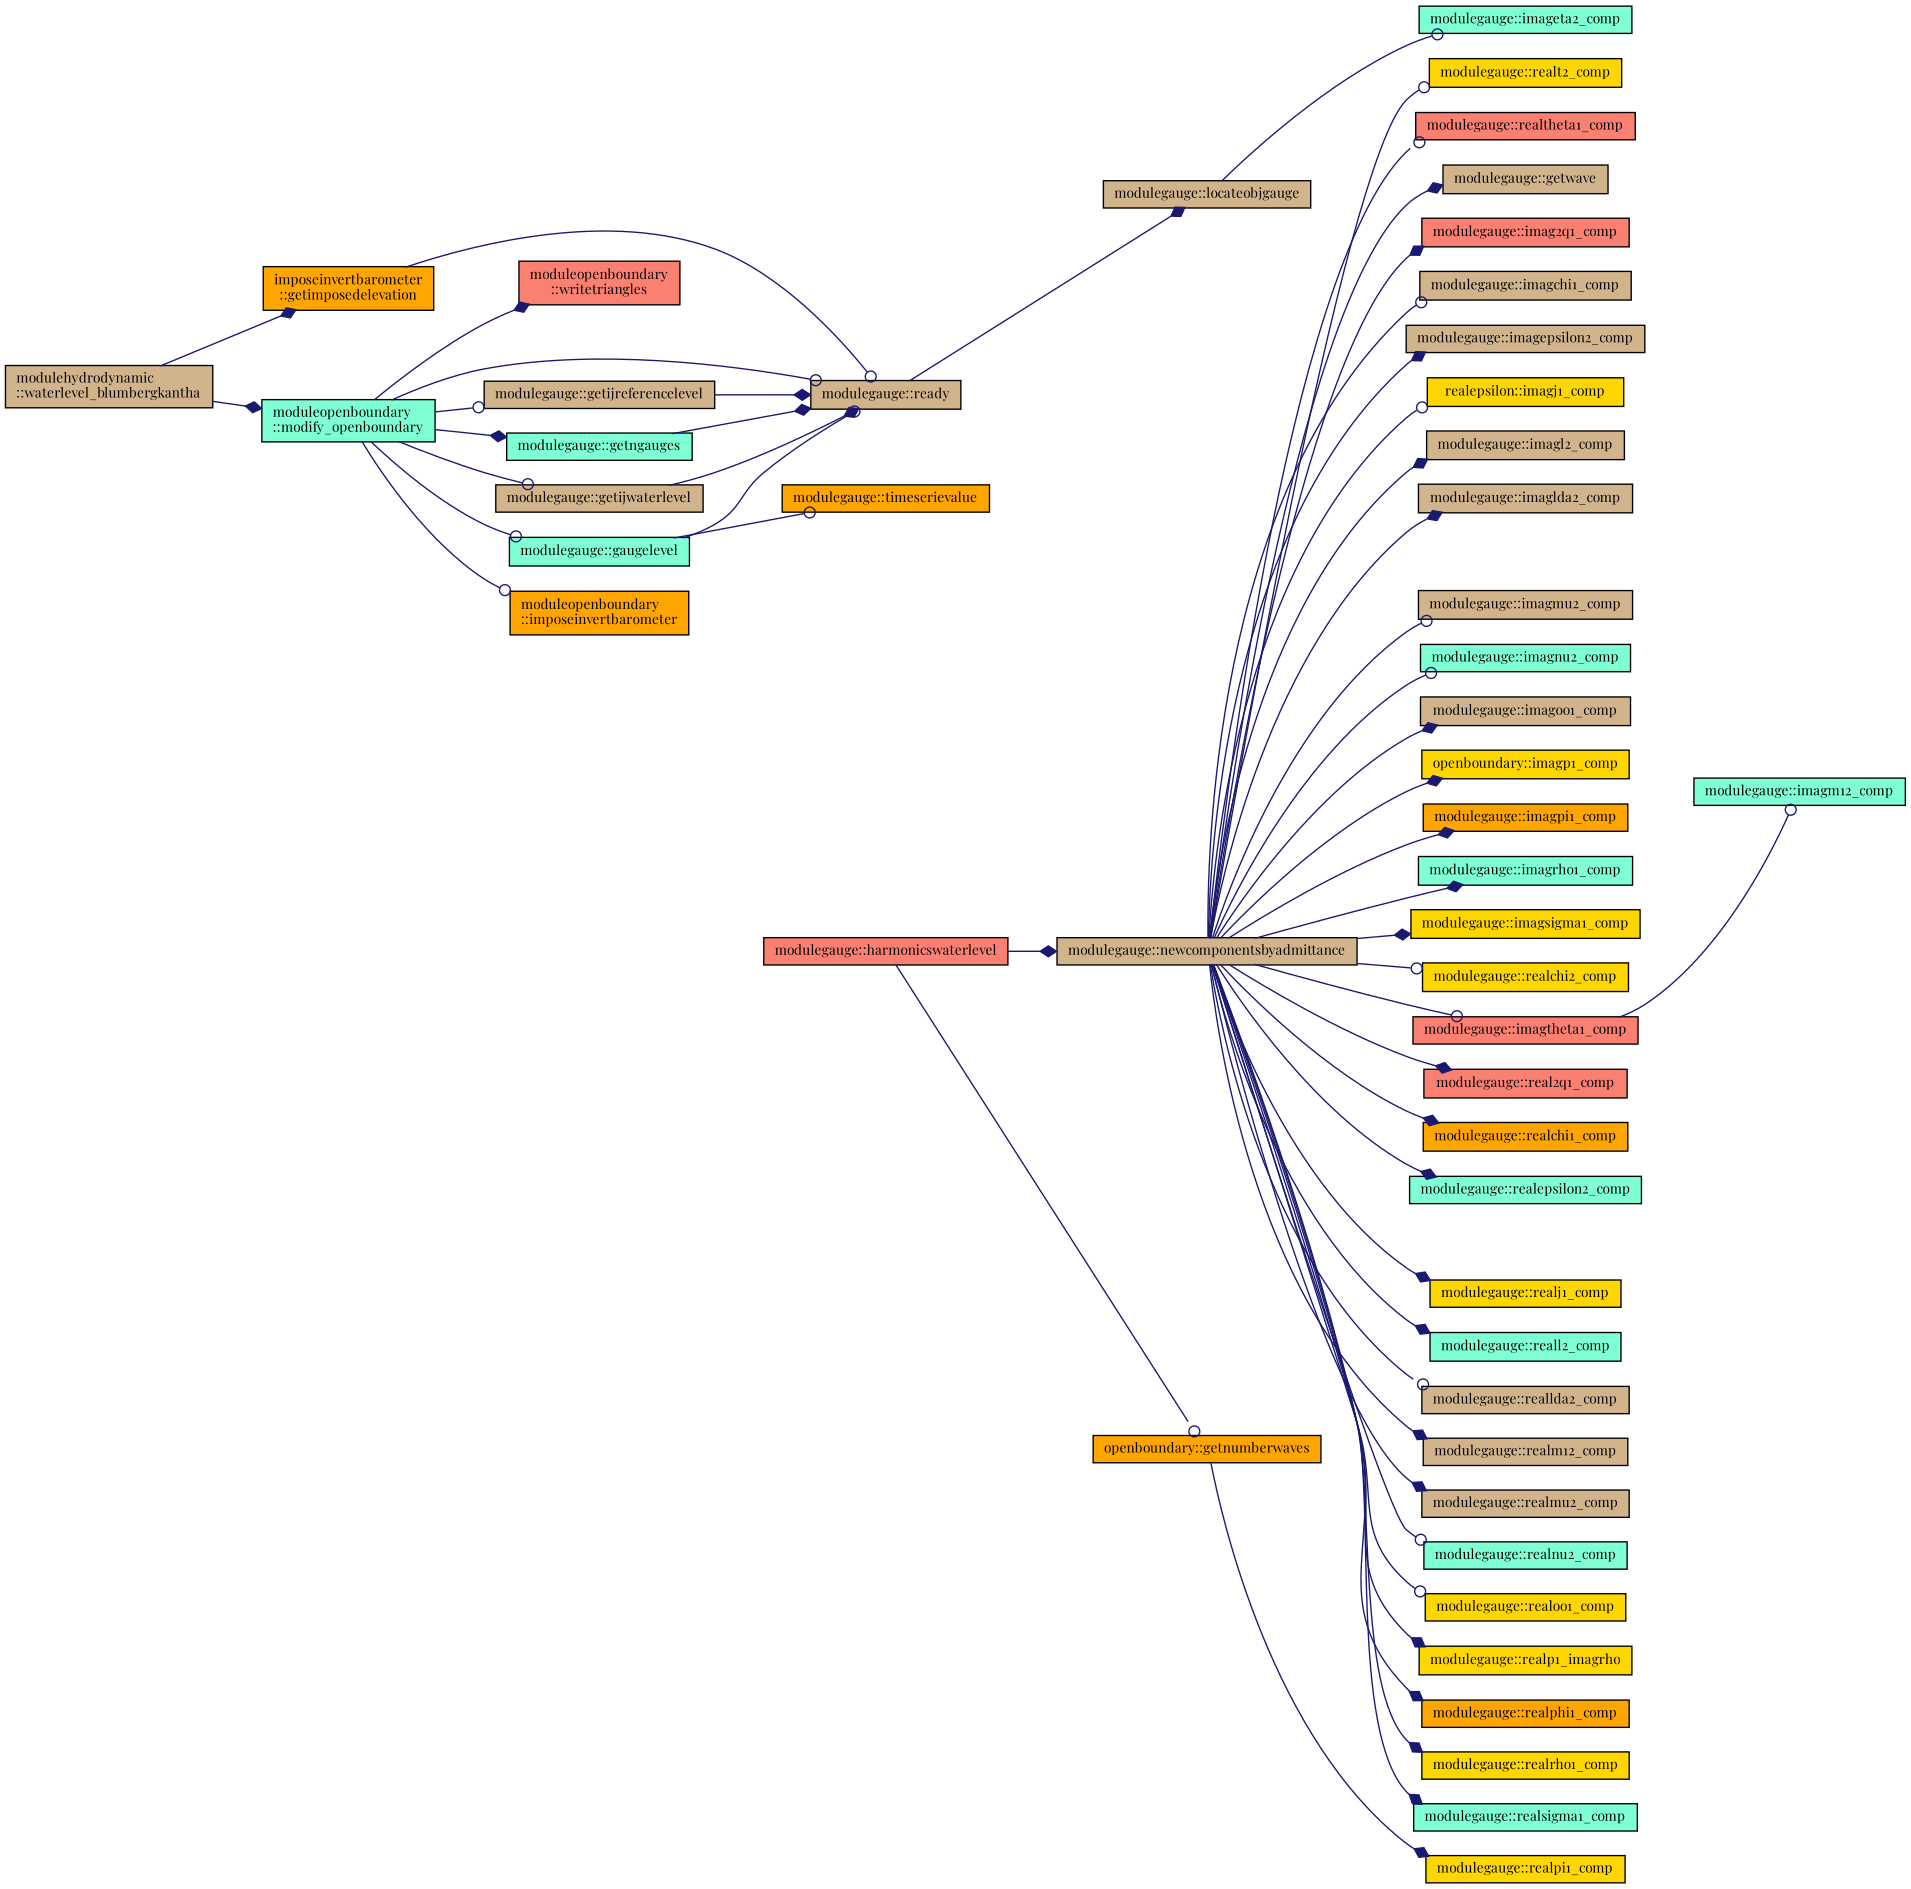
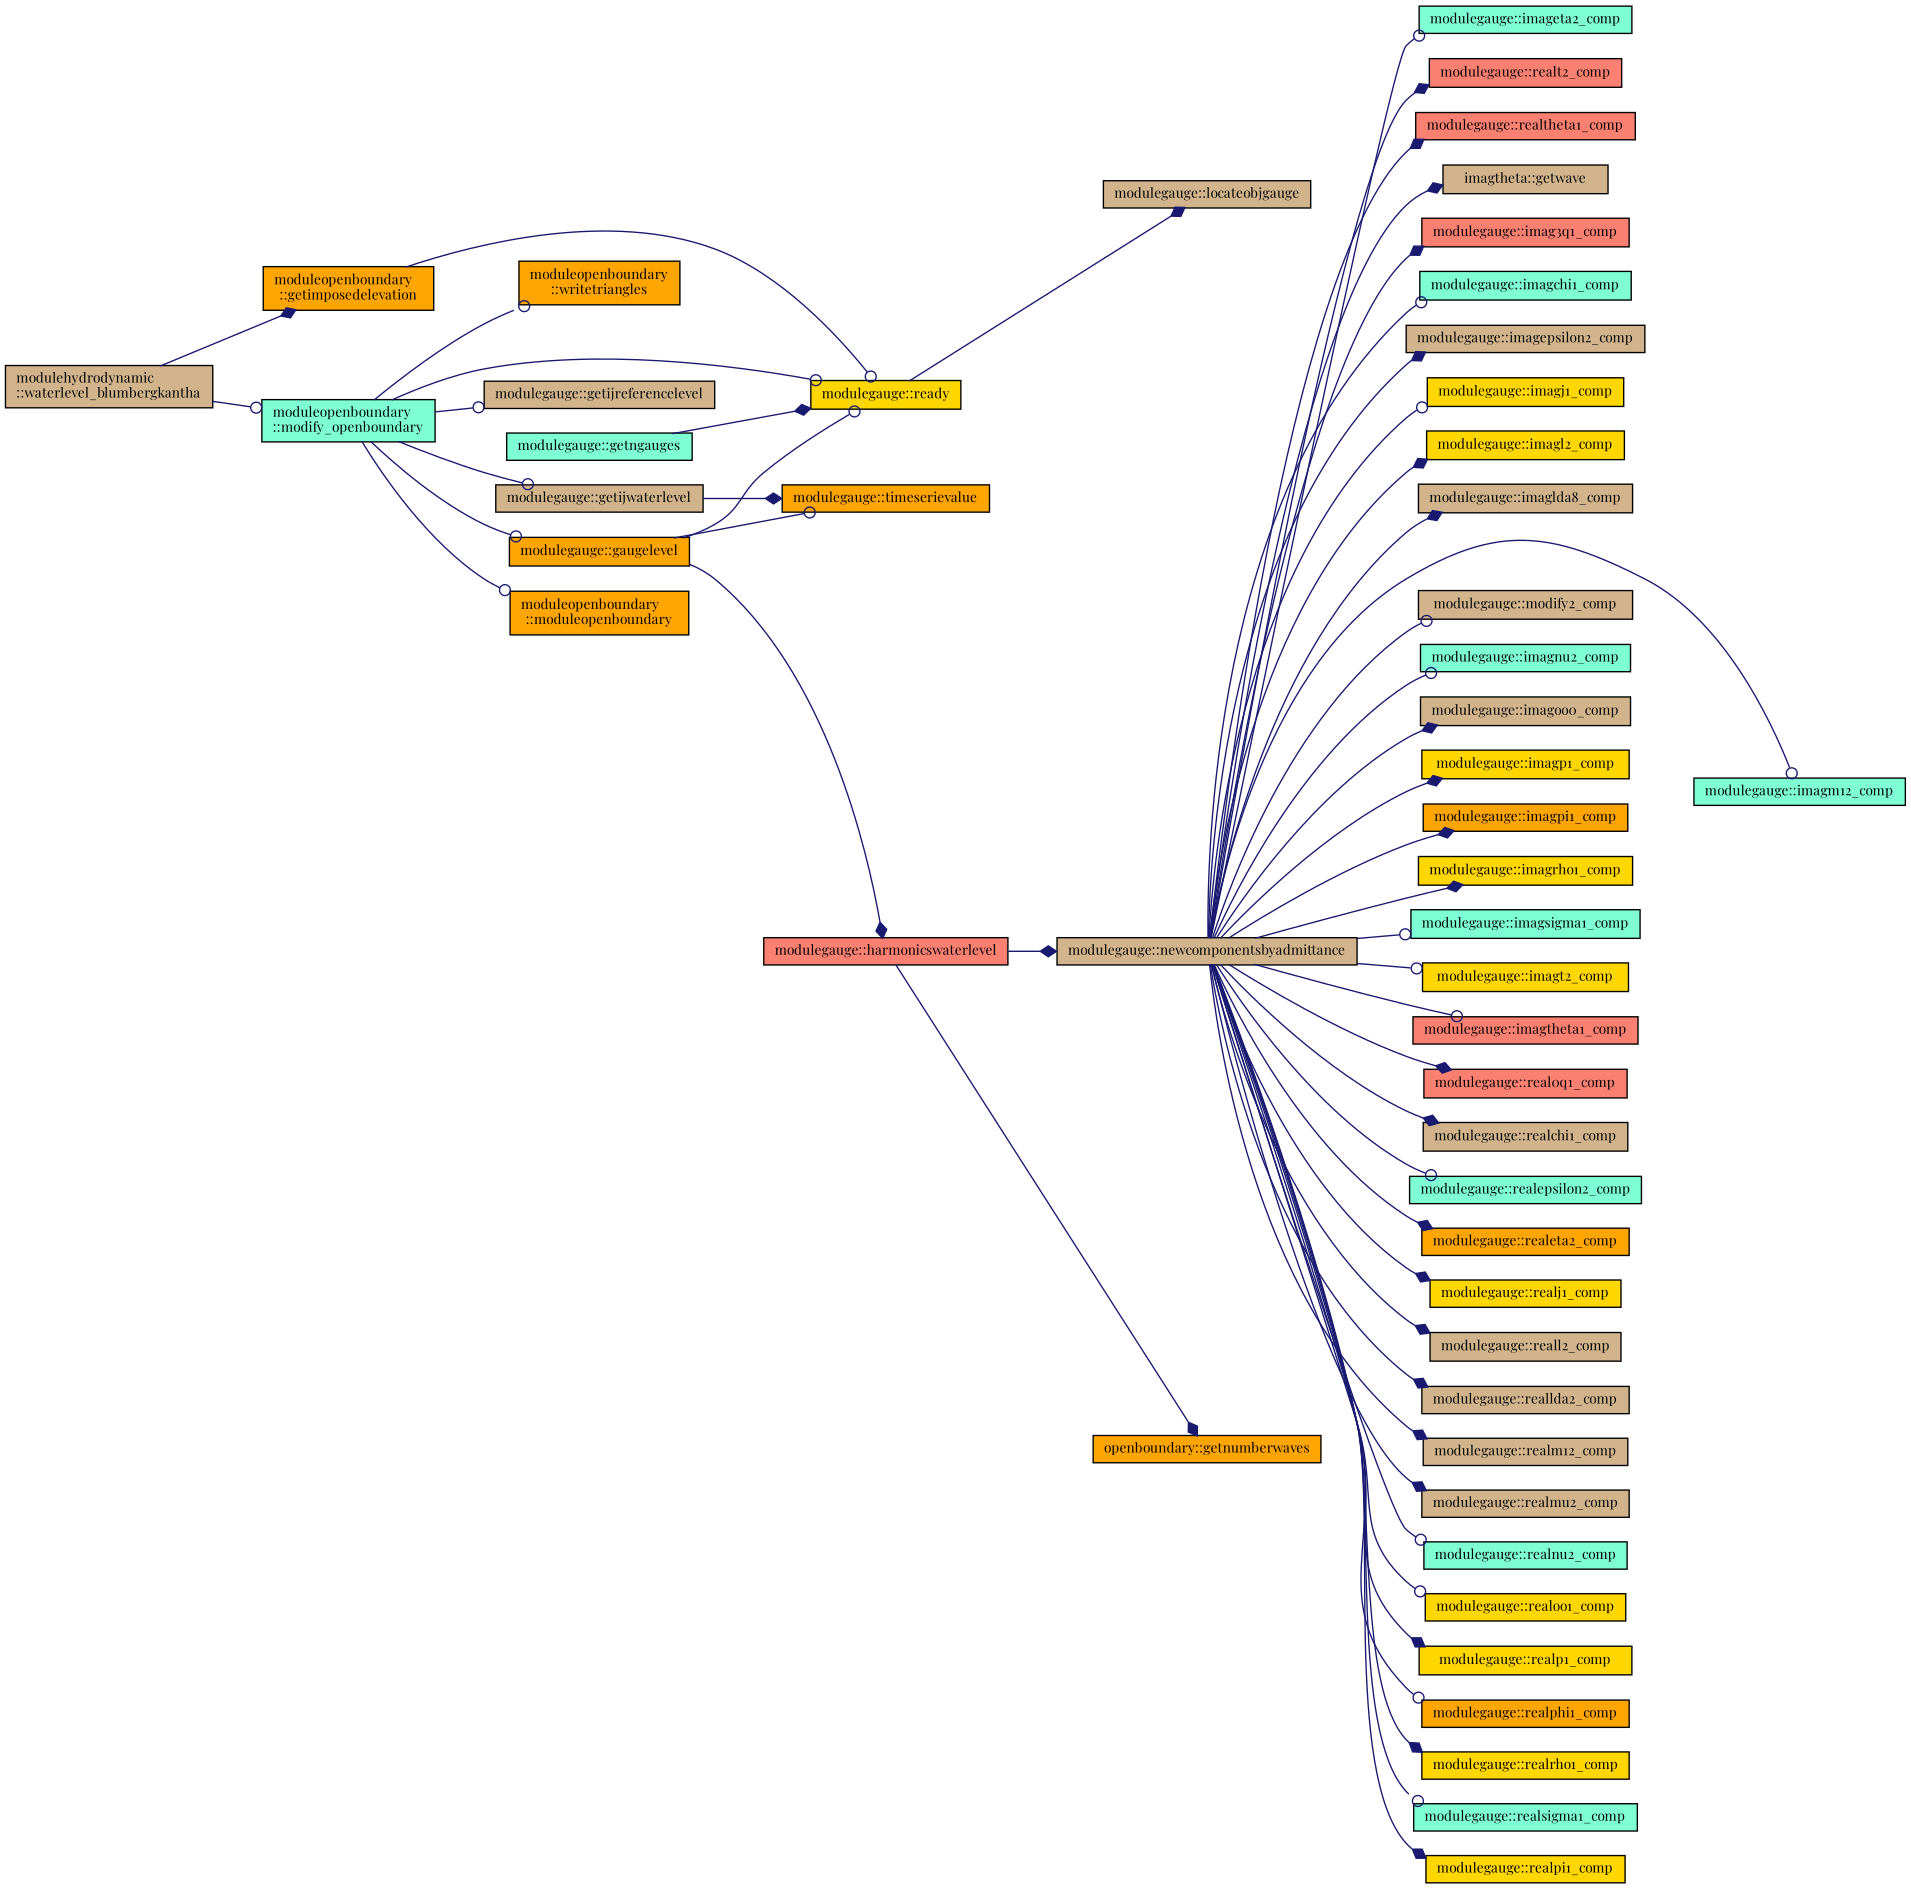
(1526, 73) -> (1526, 73)
(1320, 98) -> (1305, 485)
(1526, 179) -> (1526, 179)
(1526, 233) -> (1526, 233)
(599, 283) -> (599, 283)
(1526, 286) -> (1526, 286)
(348, 288) -> (348, 288)
(441, 350) -> (441, 350)
(1526, 392) -> (1526, 392)
(754, 395) -> none
(886, 395) -> (886, 395)
(232, 404) -> (232, 404)
(463, 433) -> none
(1526, 445) -> (1526, 445)
(758, 456) -> (731, 499)
(1285, 471) -> (1285, 471)
(1526, 499) -> (1526, 499)
(1291, 506) -> (1291, 506)
(599, 552) -> (599, 552)
(1526, 605) -> (1526, 605)
(599, 613) -> (599, 613)
(1526, 711) -> (1526, 711)
none -> (819, 723)
(1526, 764) -> (1526, 764)
(1526, 871) -> (1526, 871)
(1526, 924) -> (1526, 924)
(1720, 931) -> (1440, 561)
(1379, 937) -> (1379, 937)
(1526, 977) -> (1526, 977)
(1308, 1083) -> (1308, 1083)
(1526, 1084) -> (1526, 1084)
(1526, 1137) -> (1526, 1137)
(1042, 1193) -> (1042, 1193)
none -> (1526, 1242)
(1333, 1293) -> (1333, 1293)
(1332, 1330) -> (1332, 1330)
(1526, 1347) -> (1526, 1347)
(1345, 1374) -> (1345, 1374)
(1526, 1661) -> (1526, 1661)
(1280, 1673) -> (1352, 1401)
